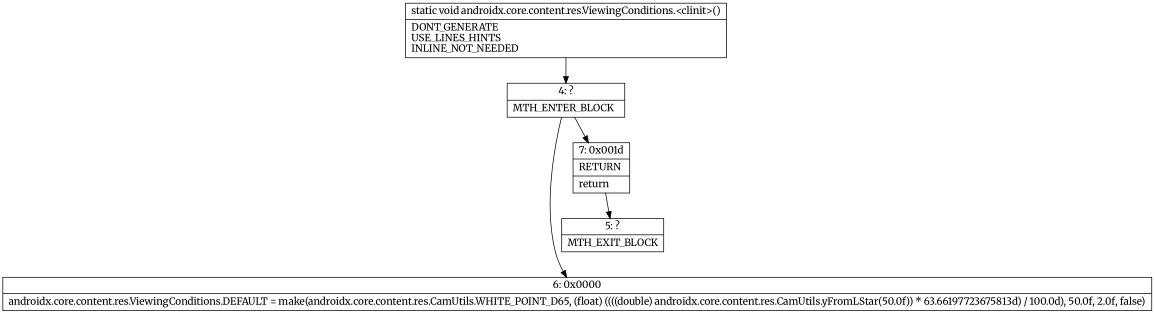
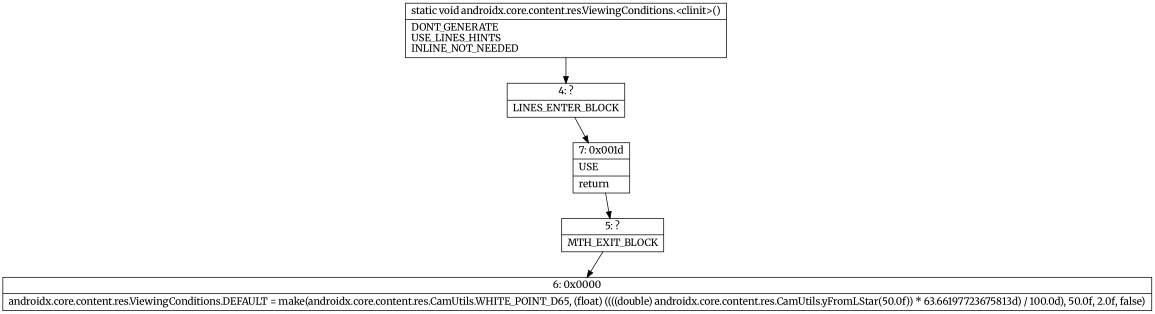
(563, 108) -> (566, 108)
(600, 167) -> (589, 167)
(550, 195) -> (597, 262)
